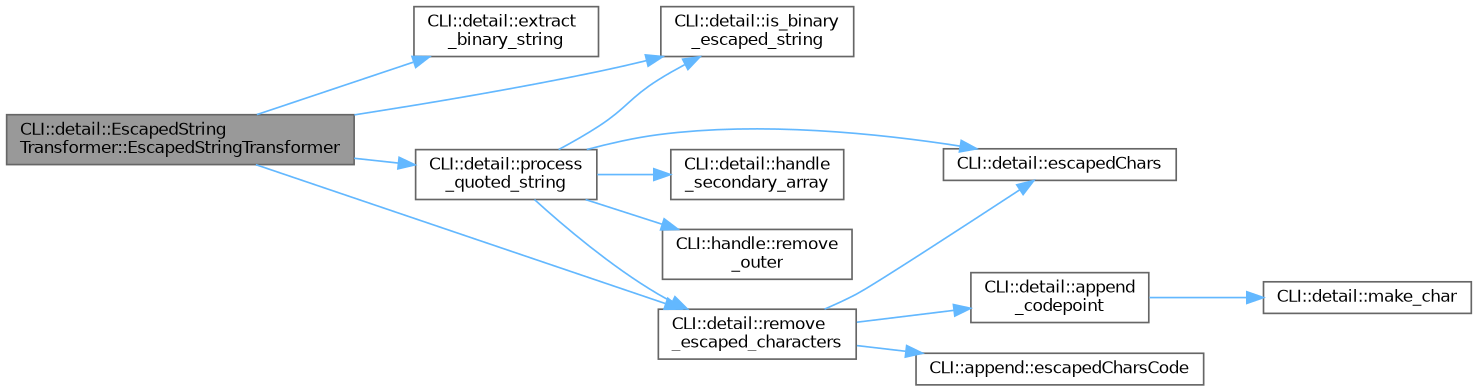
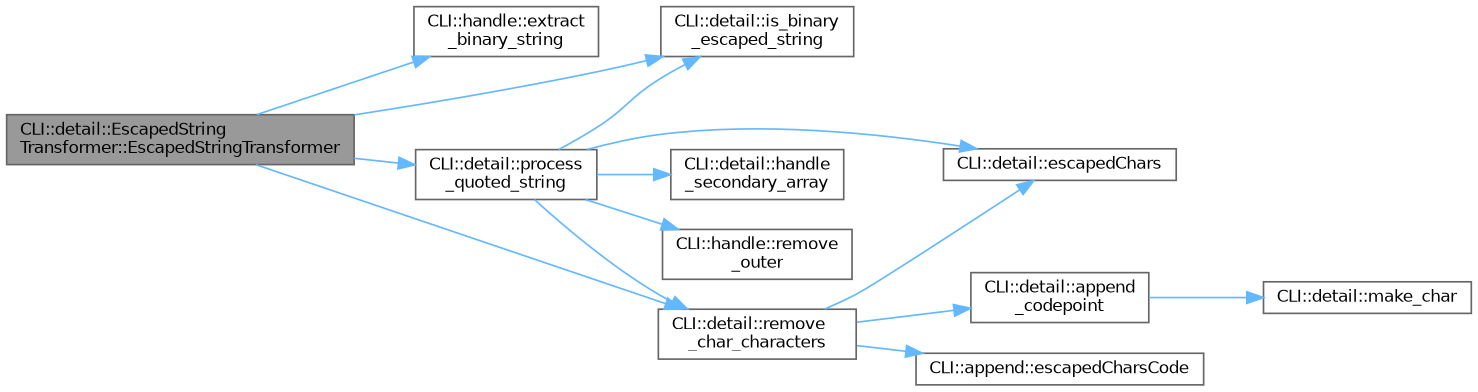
(506, 32) -> (506, 32)
(757, 334) -> (757, 334)
